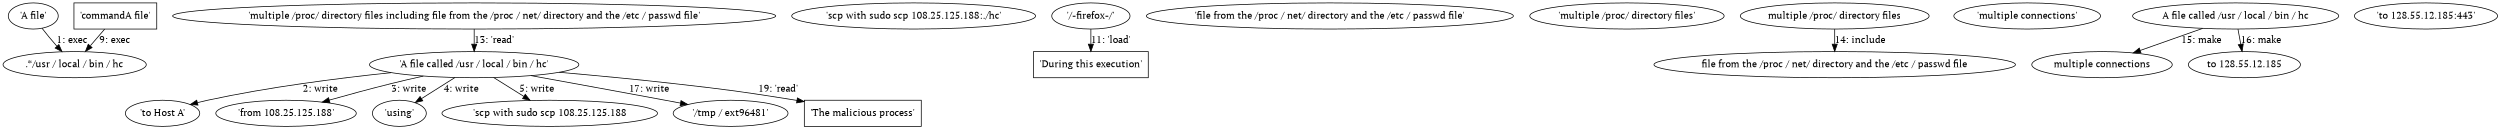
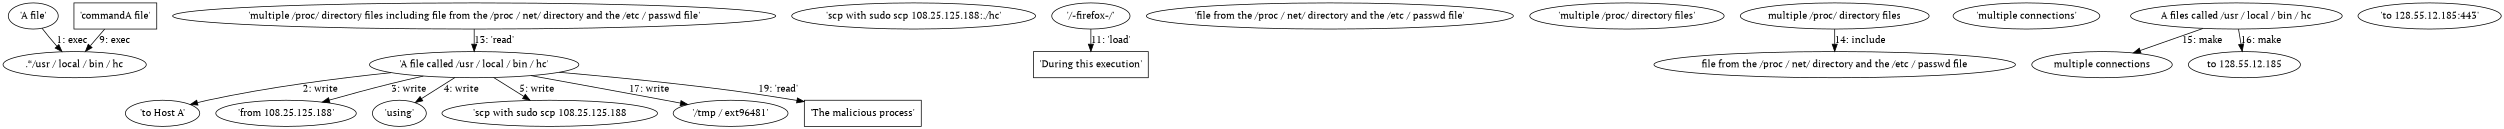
(2236, 16) -> (2236, 16)
